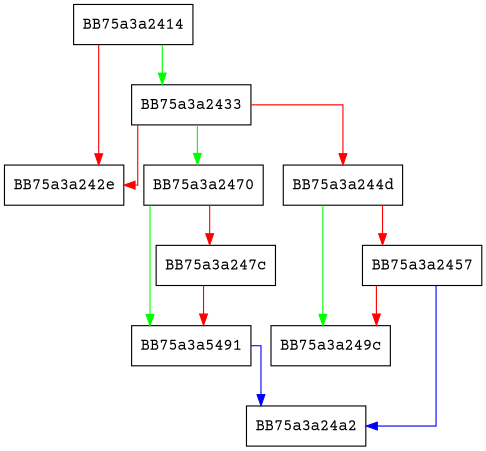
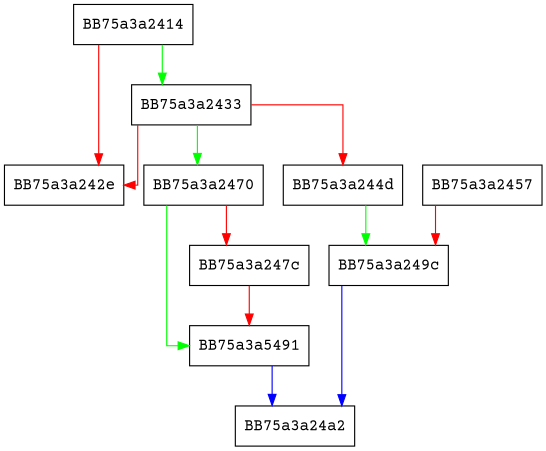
(383, 220) -> none
(436, 385) -> (342, 340)
